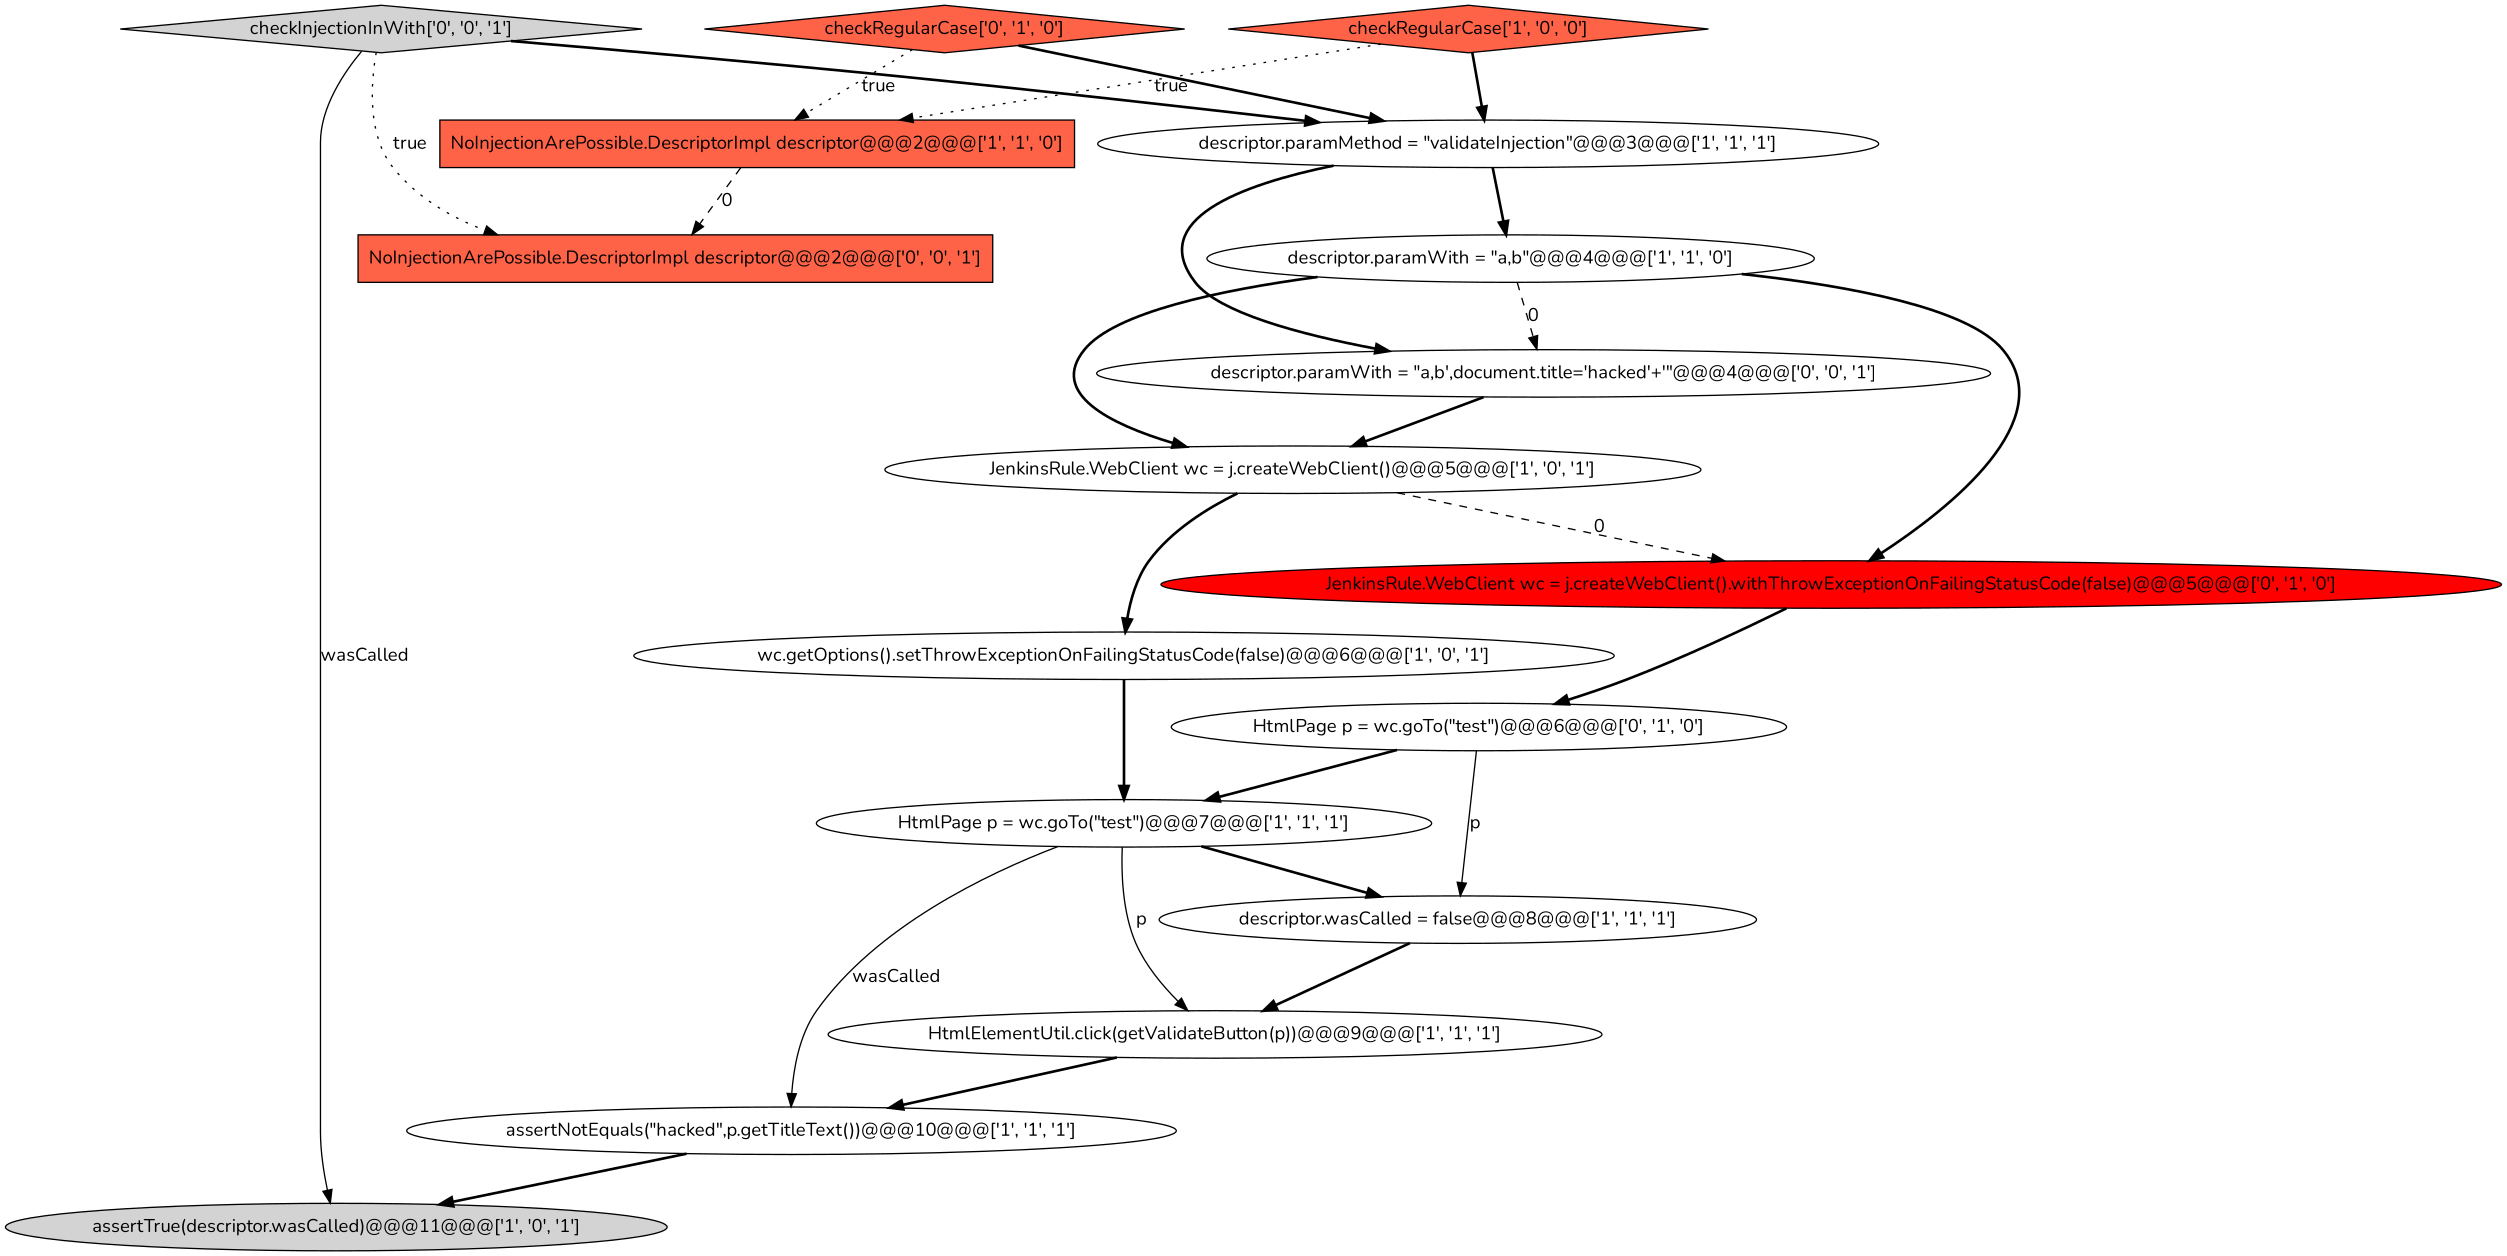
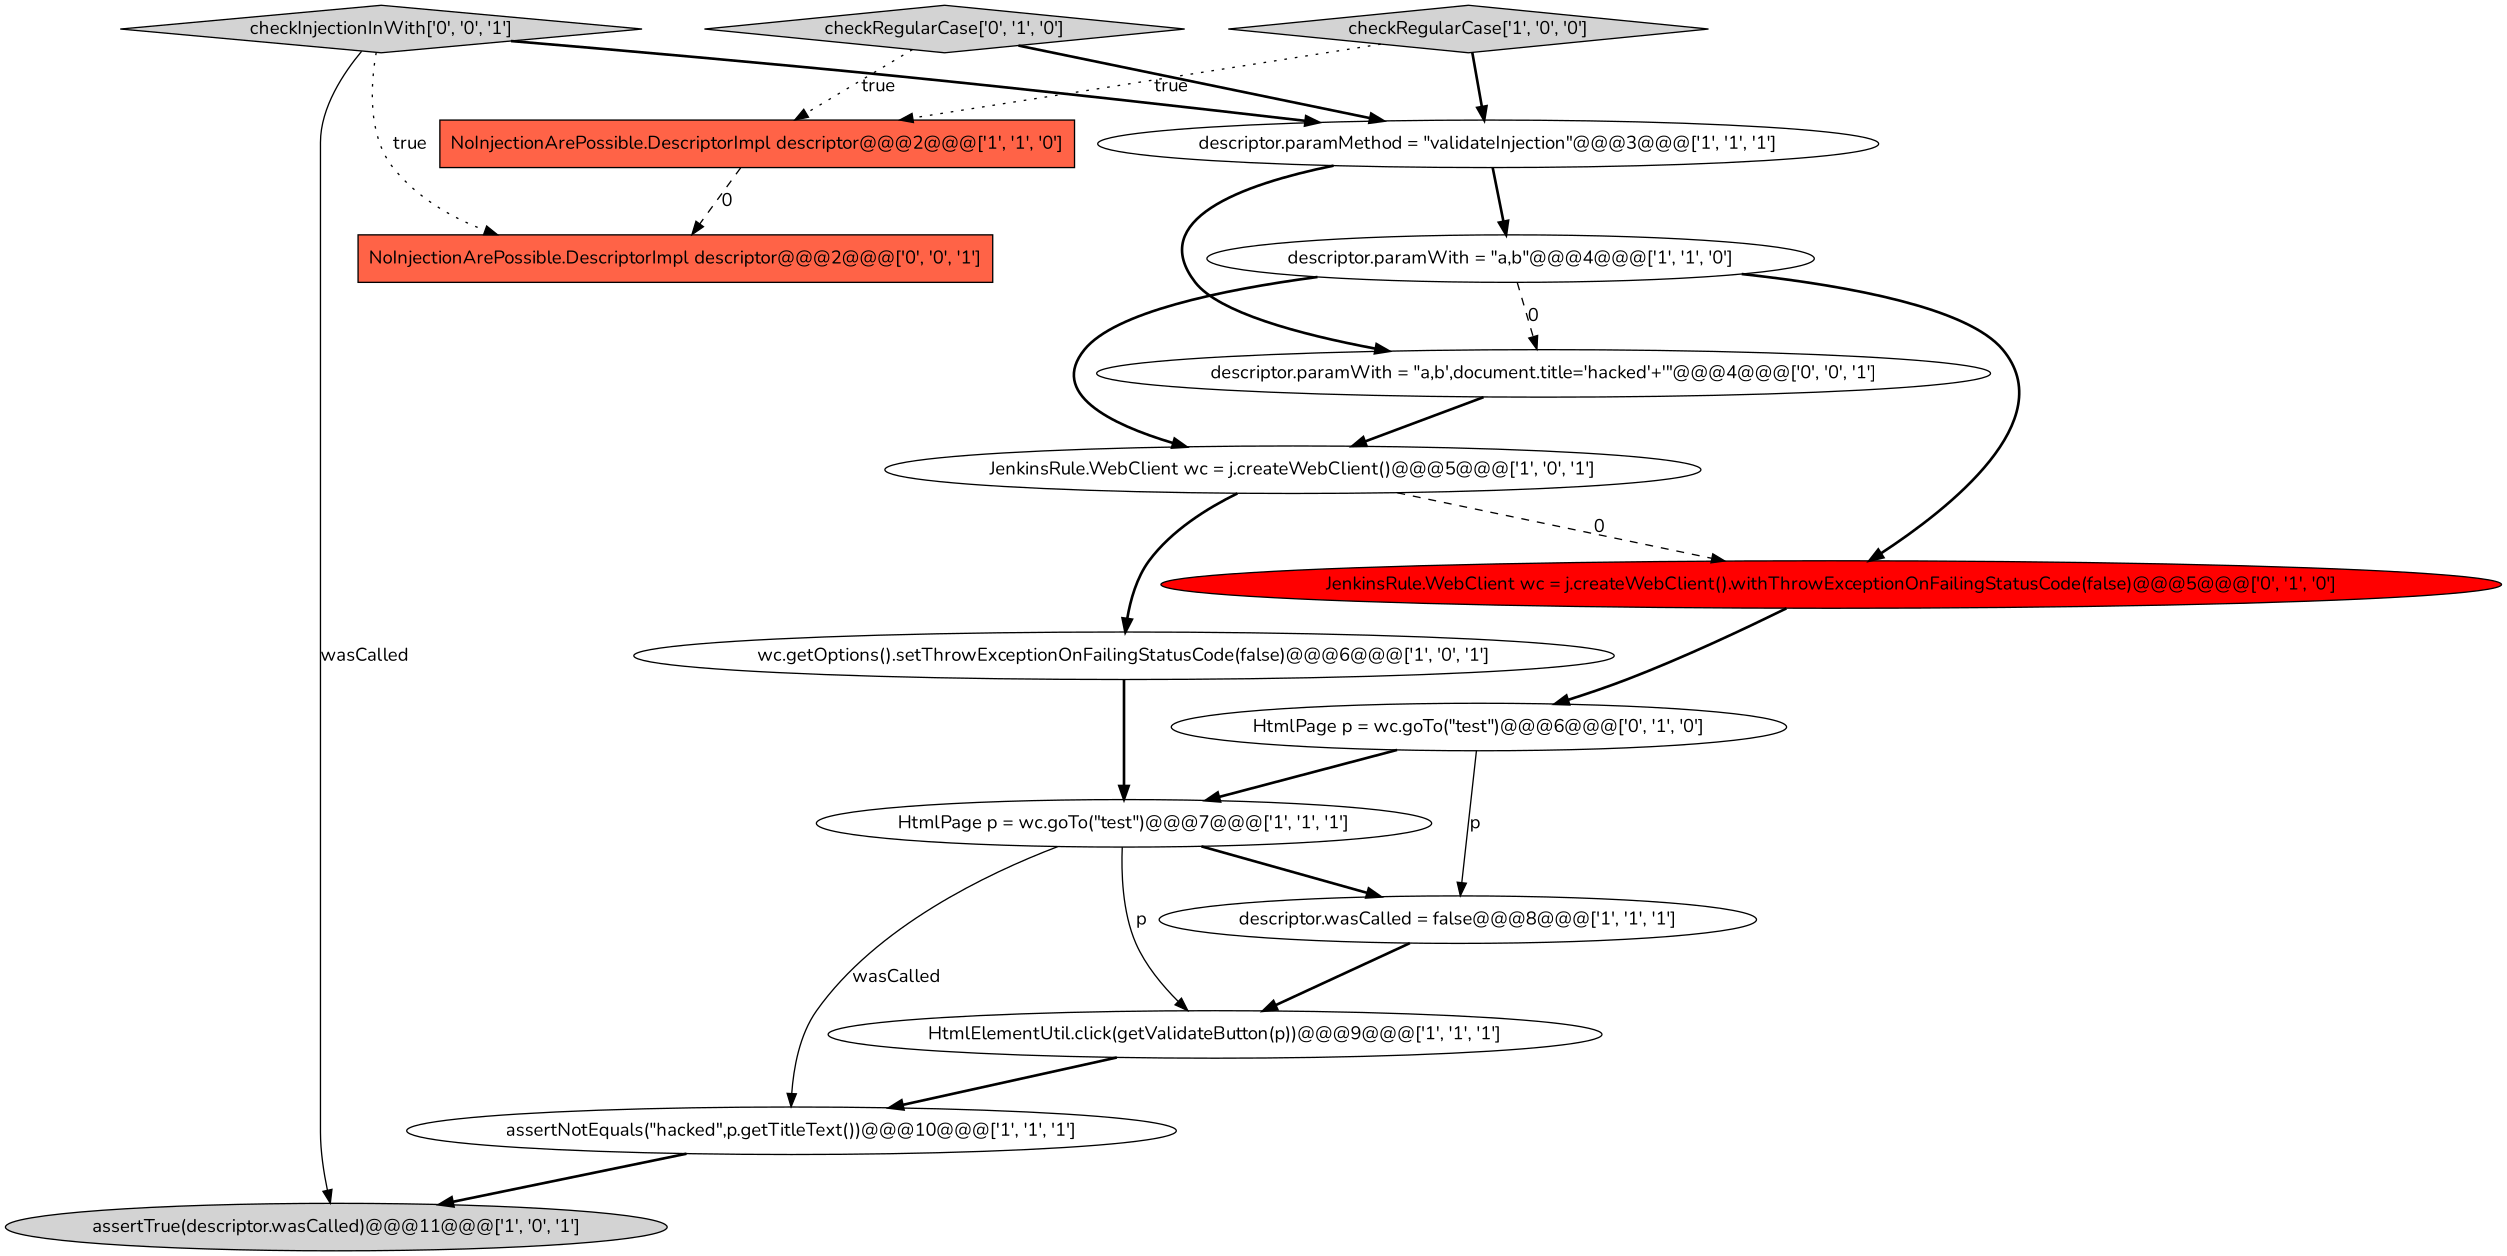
(945, 29) -> (945, 29)
(1468, 29) -> (1468, 29)
